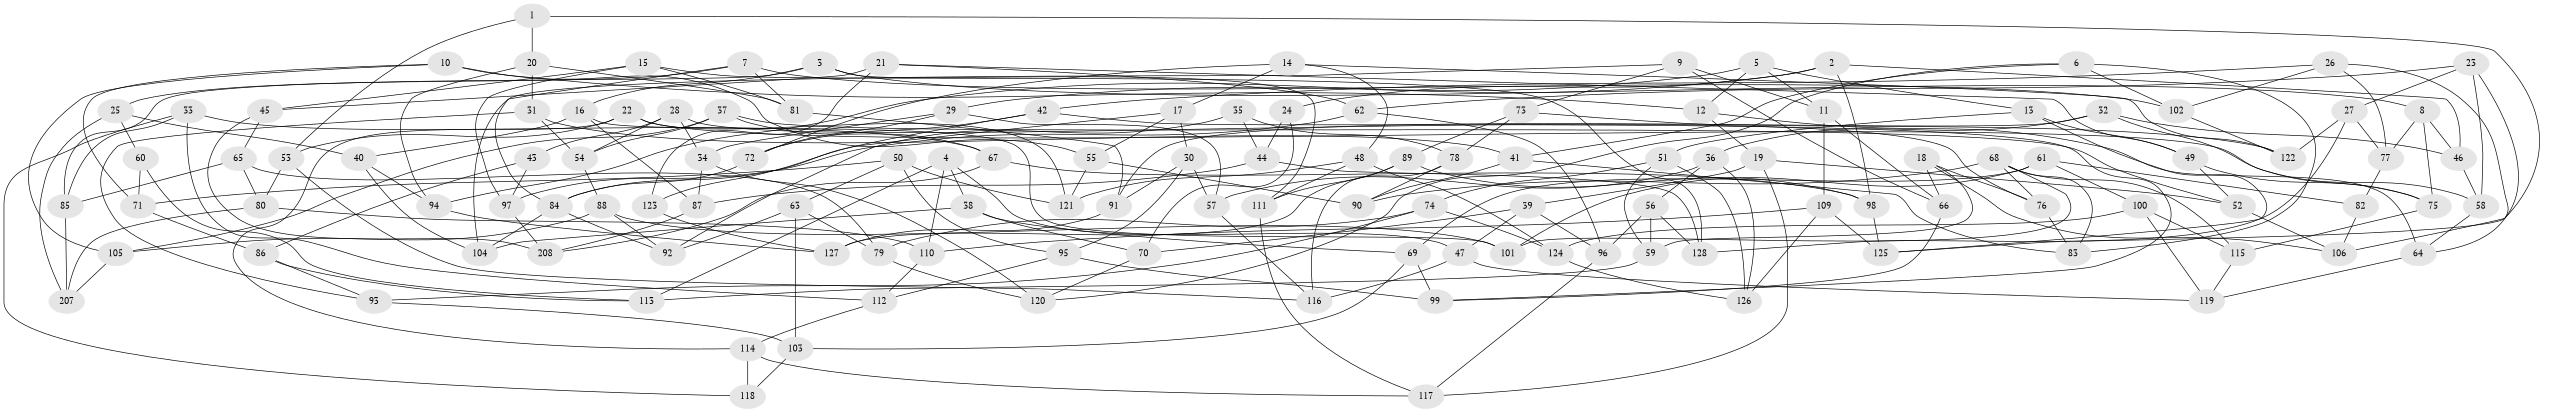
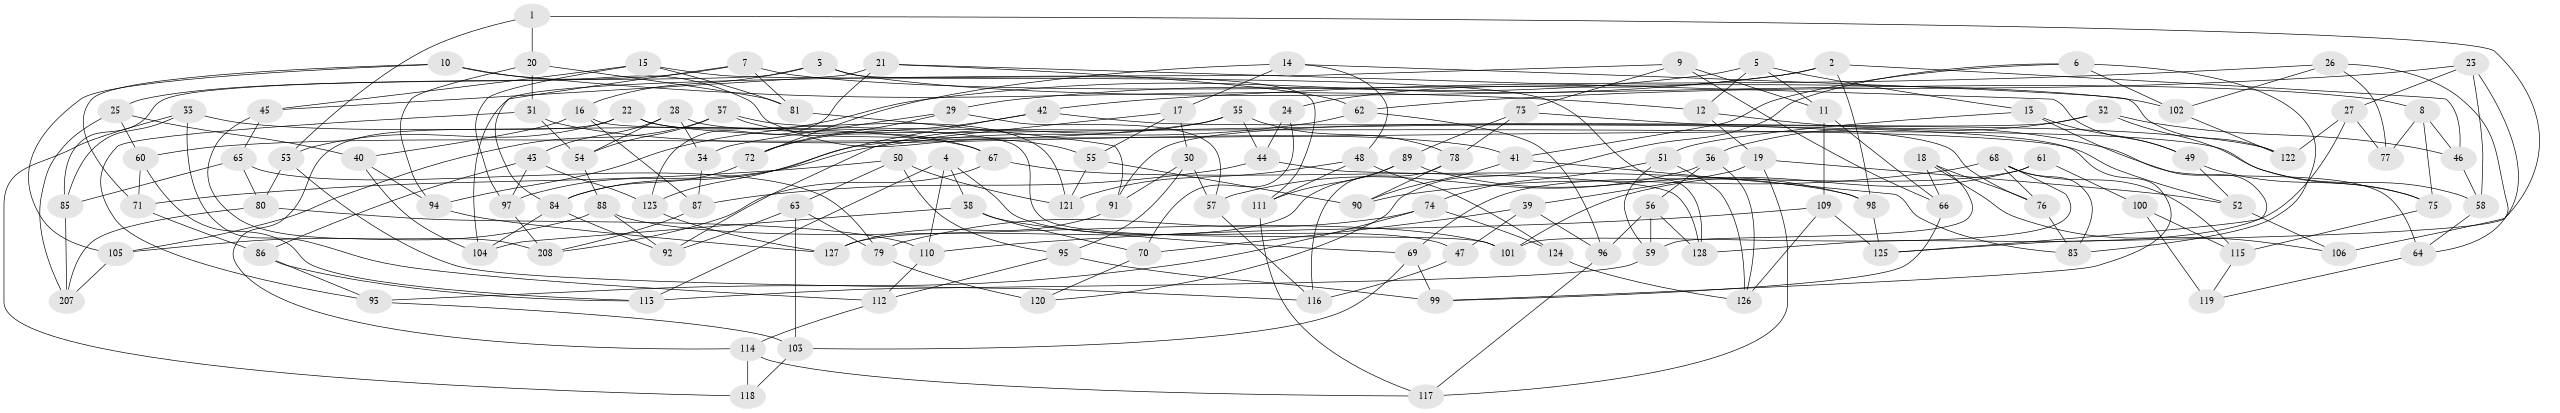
none -> (451, 140)
none -> (591, 182)
(2361, 206) -> none
(880, 207) -> none
(1860, 225) -> none
(1831, 289) -> none
